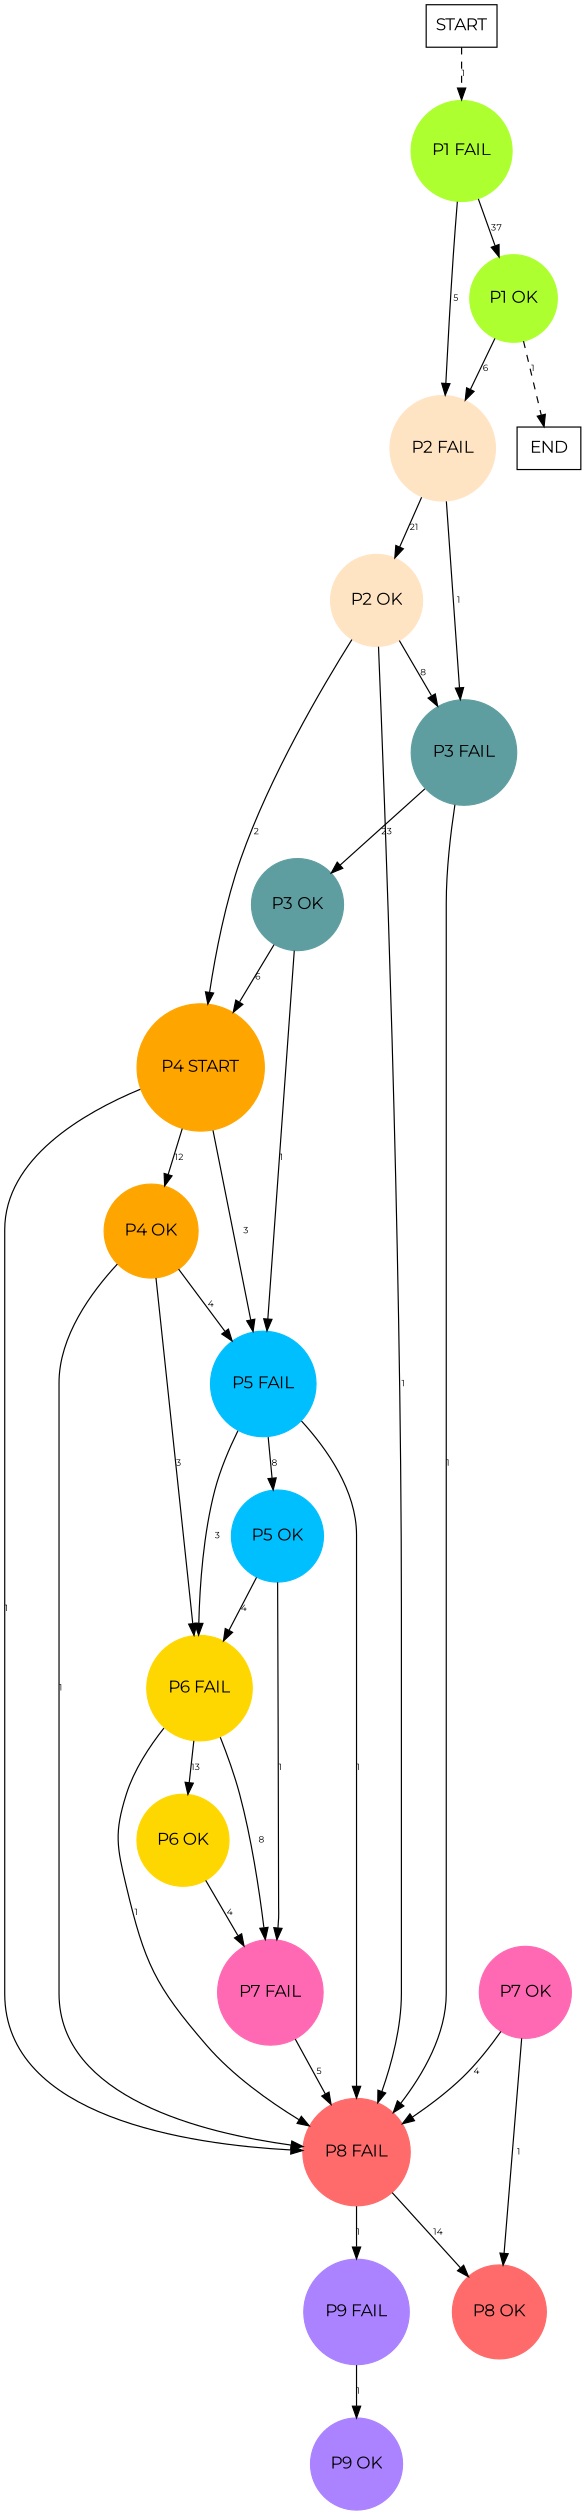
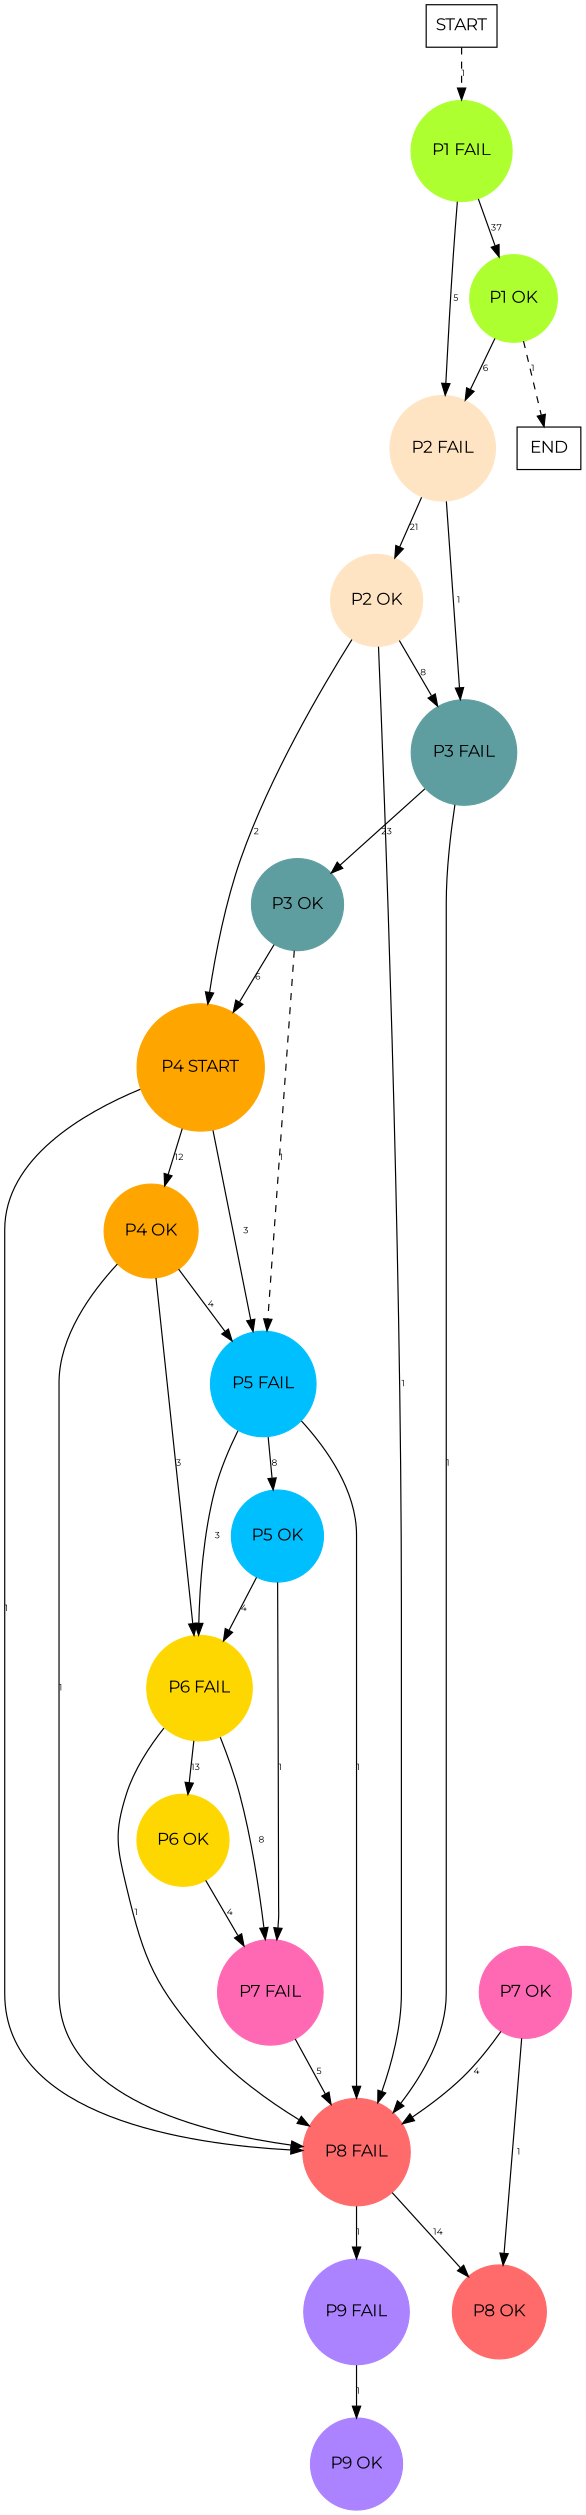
(281, 1135) -> (281, 1135)
